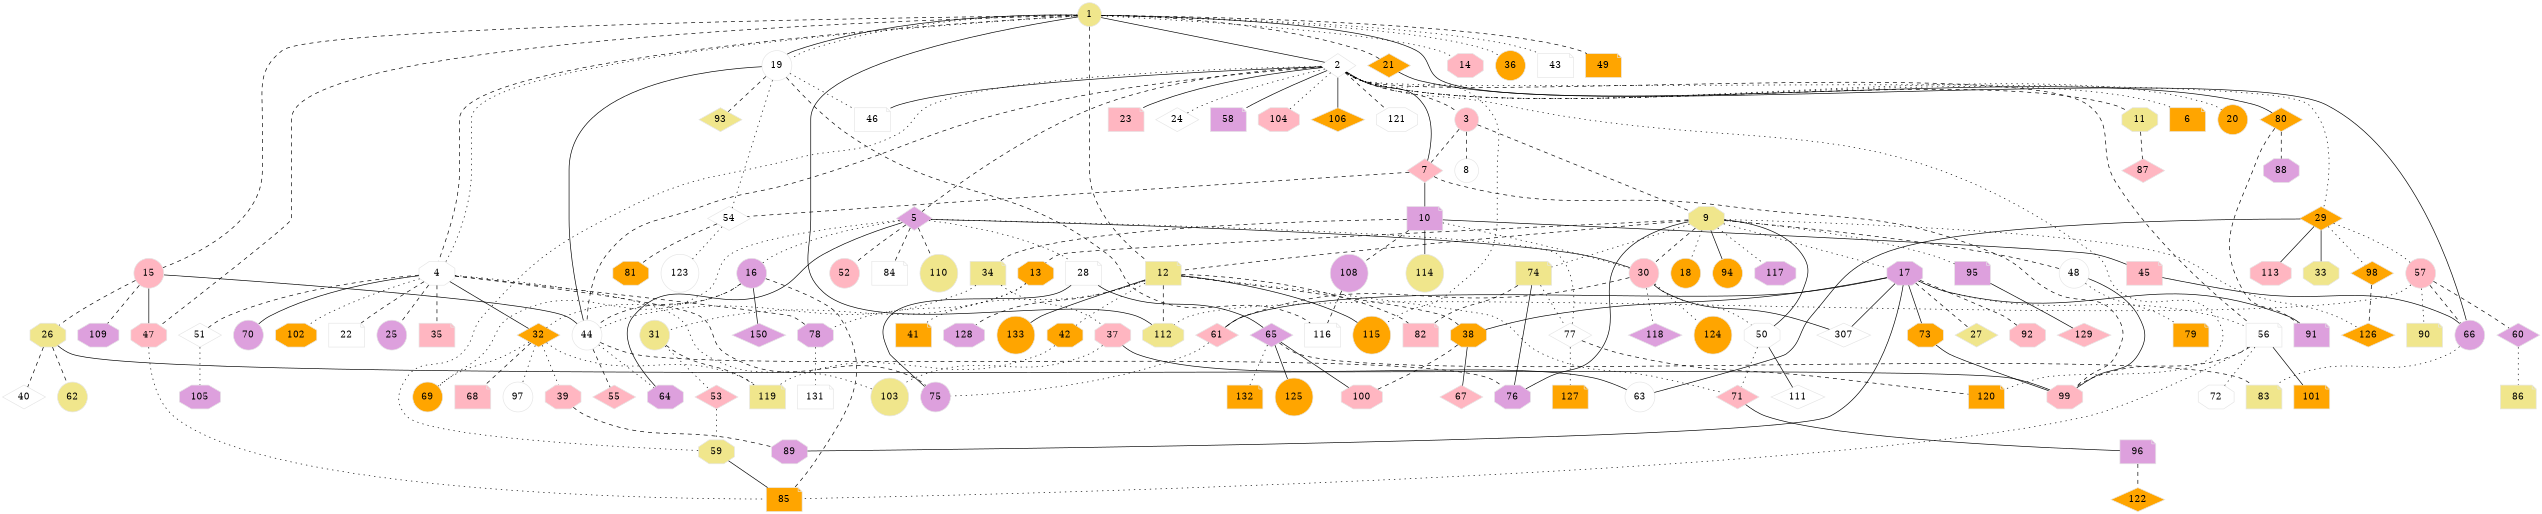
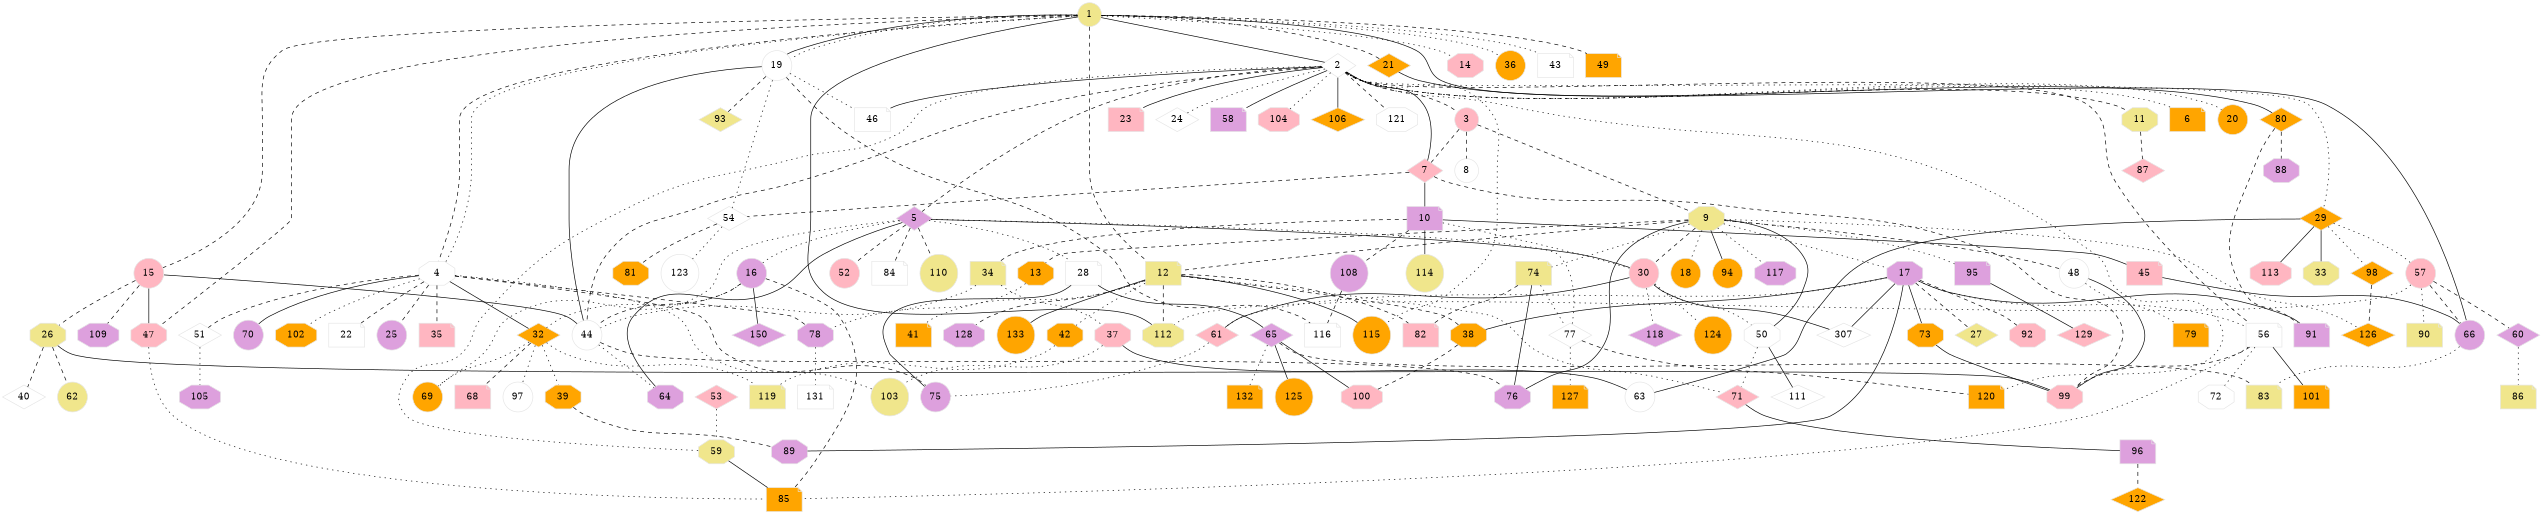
(1588, 295) -> (1588, 295)
(1425, 296) -> (1425, 296)
(655, 335) -> none
(563, 397) -> (563, 397)
(614, 397) -> none
(1461, 397) -> none
